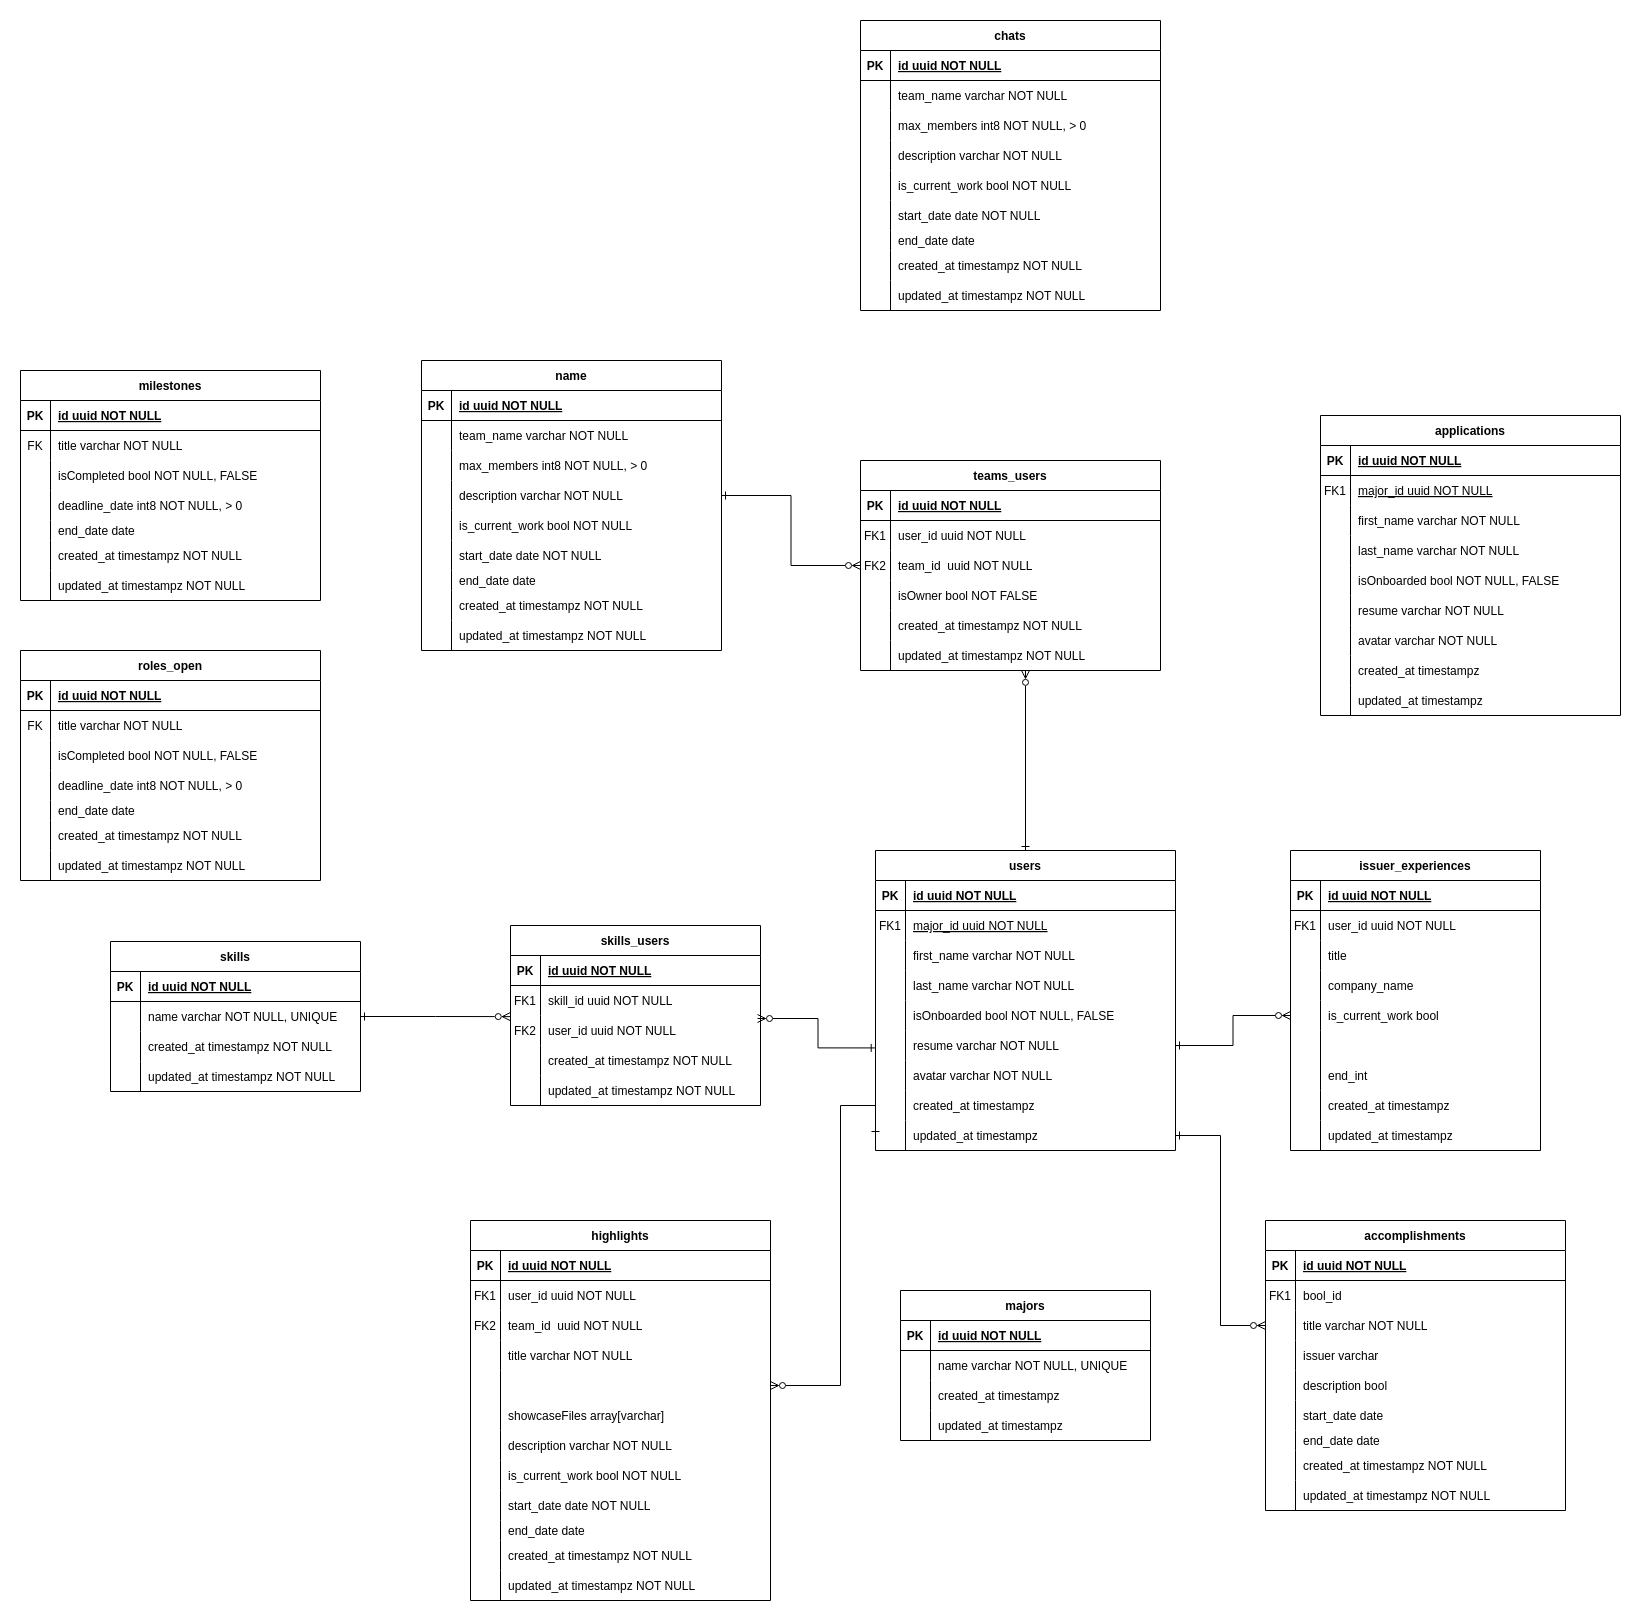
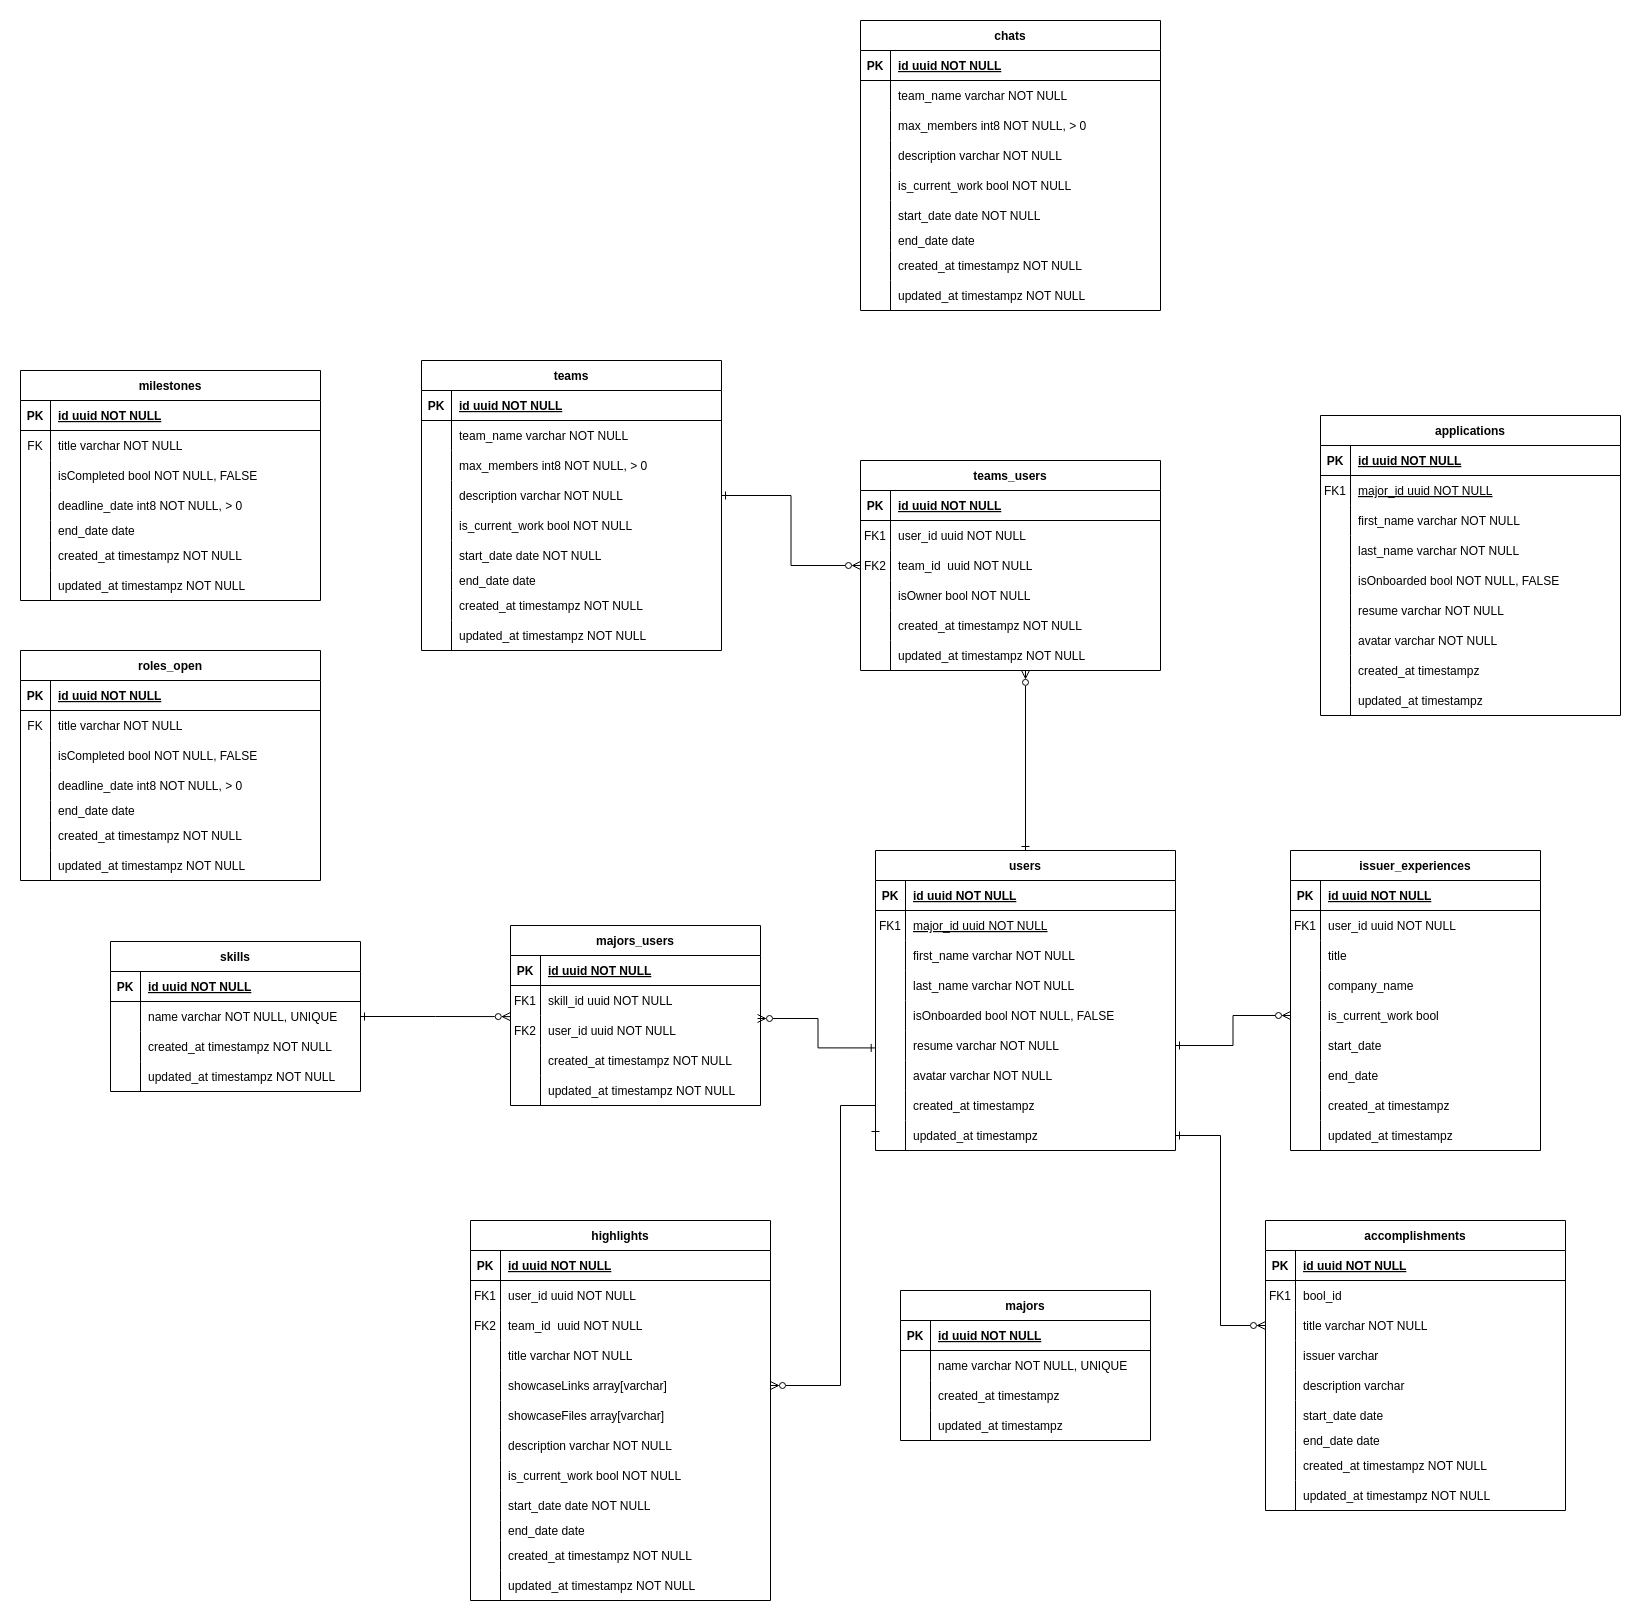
(571, 376) -> (571, 376)
(964, 596) -> (961, 596)
(635, 941) -> (635, 941)
none -> (1431, 1046)
(1350, 1076) -> (1355, 1076)
none -> (636, 1386)
(1351, 1386) -> (1362, 1386)
